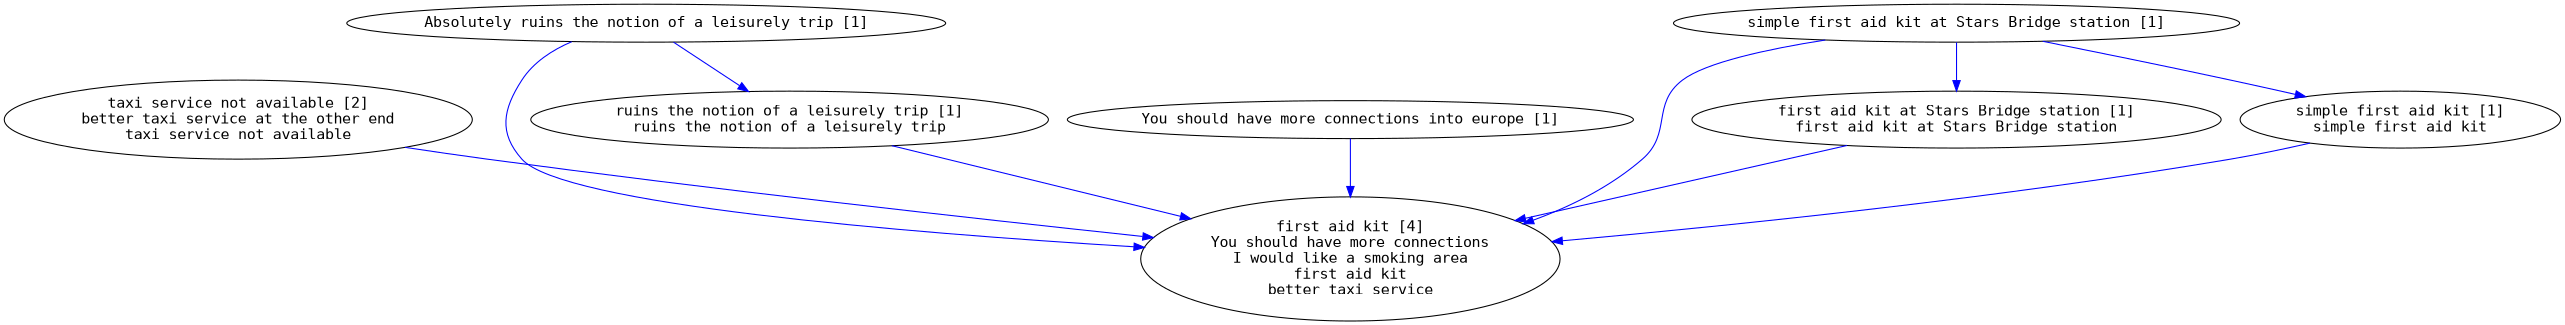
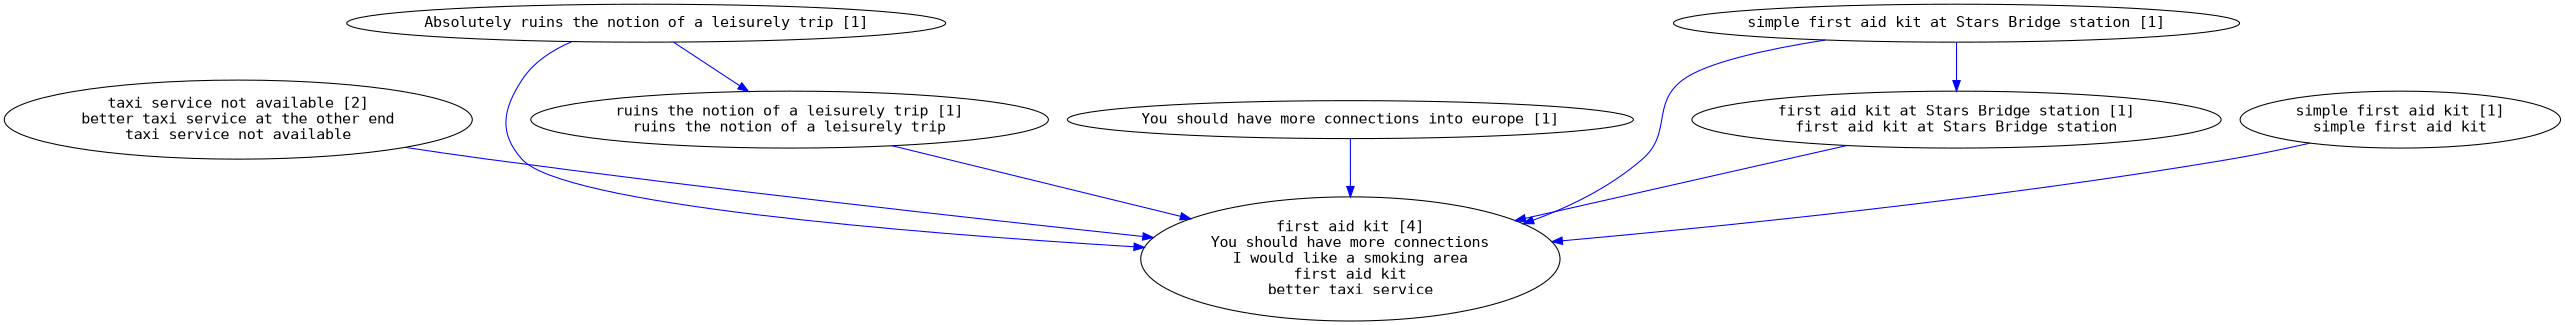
(2169, 67) -> none
